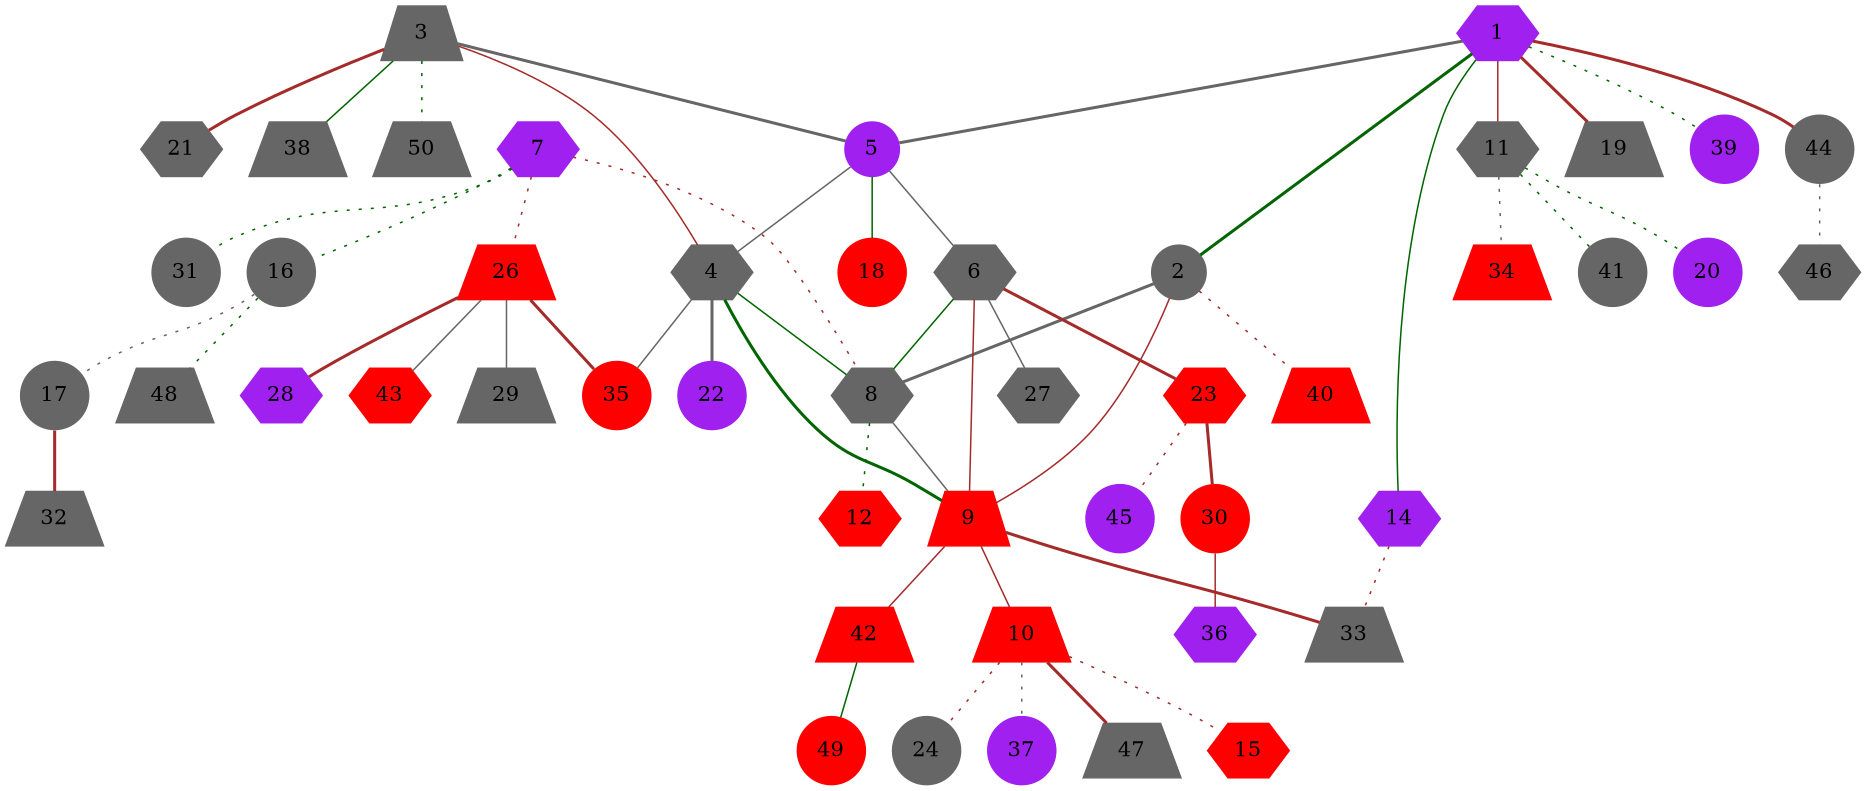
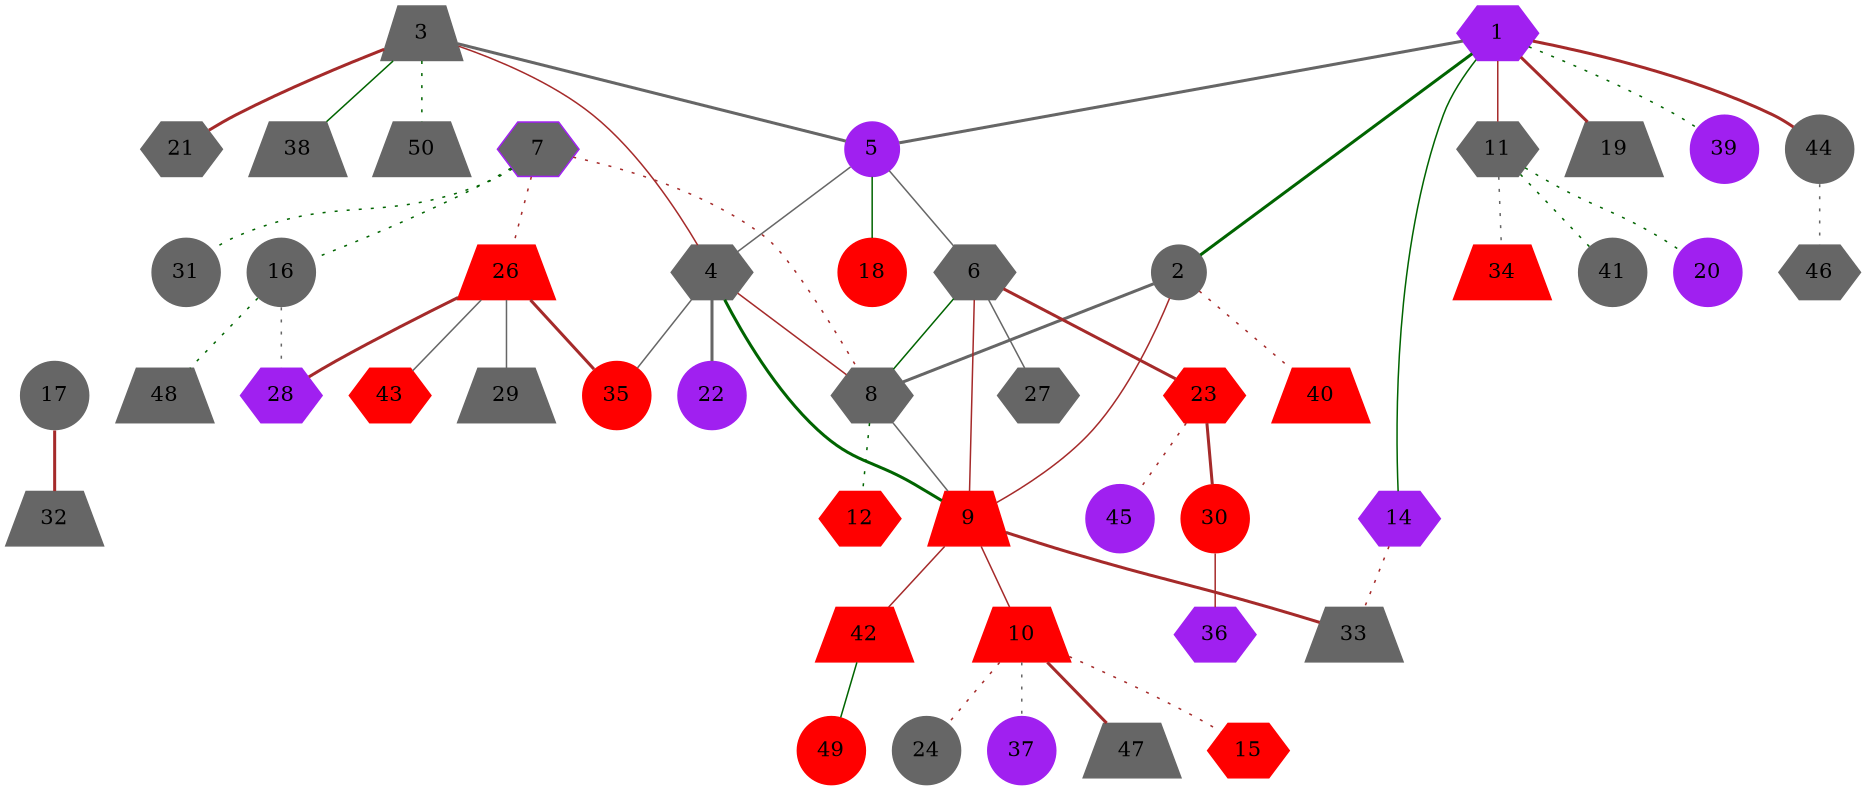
(538, 149) -> (538, 149)
(168, 334) -> (281, 338)
(792, 334) -> (792, 334)
